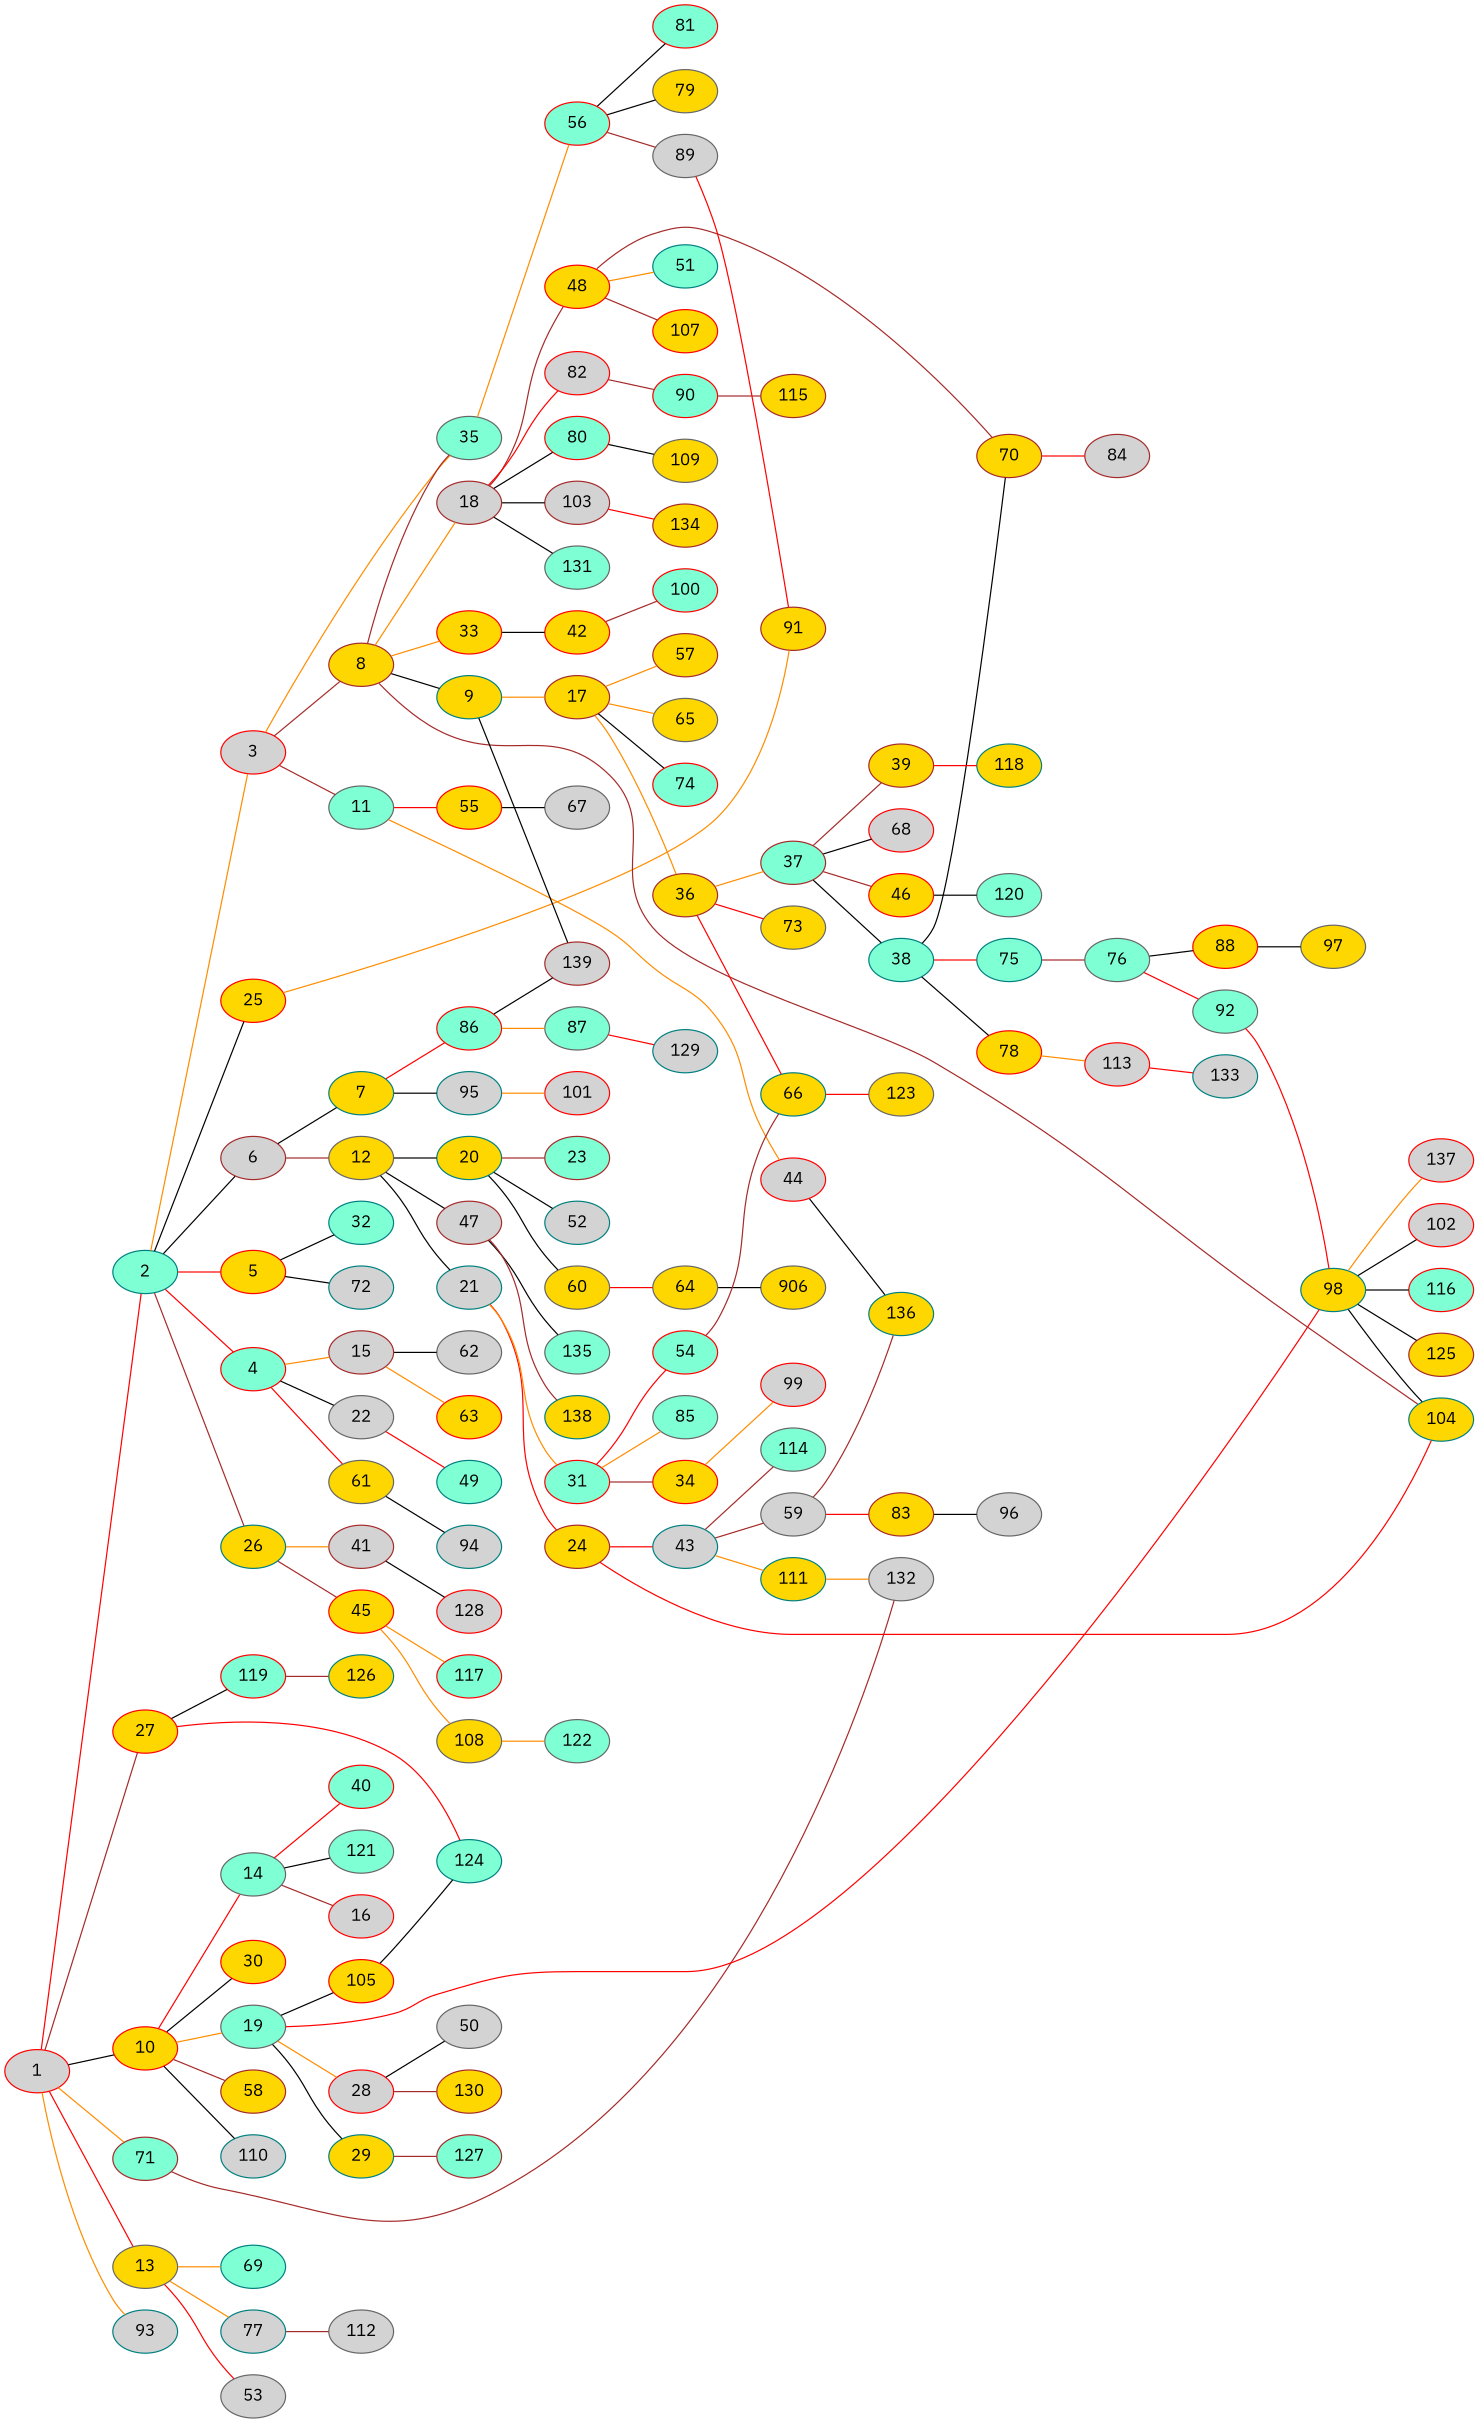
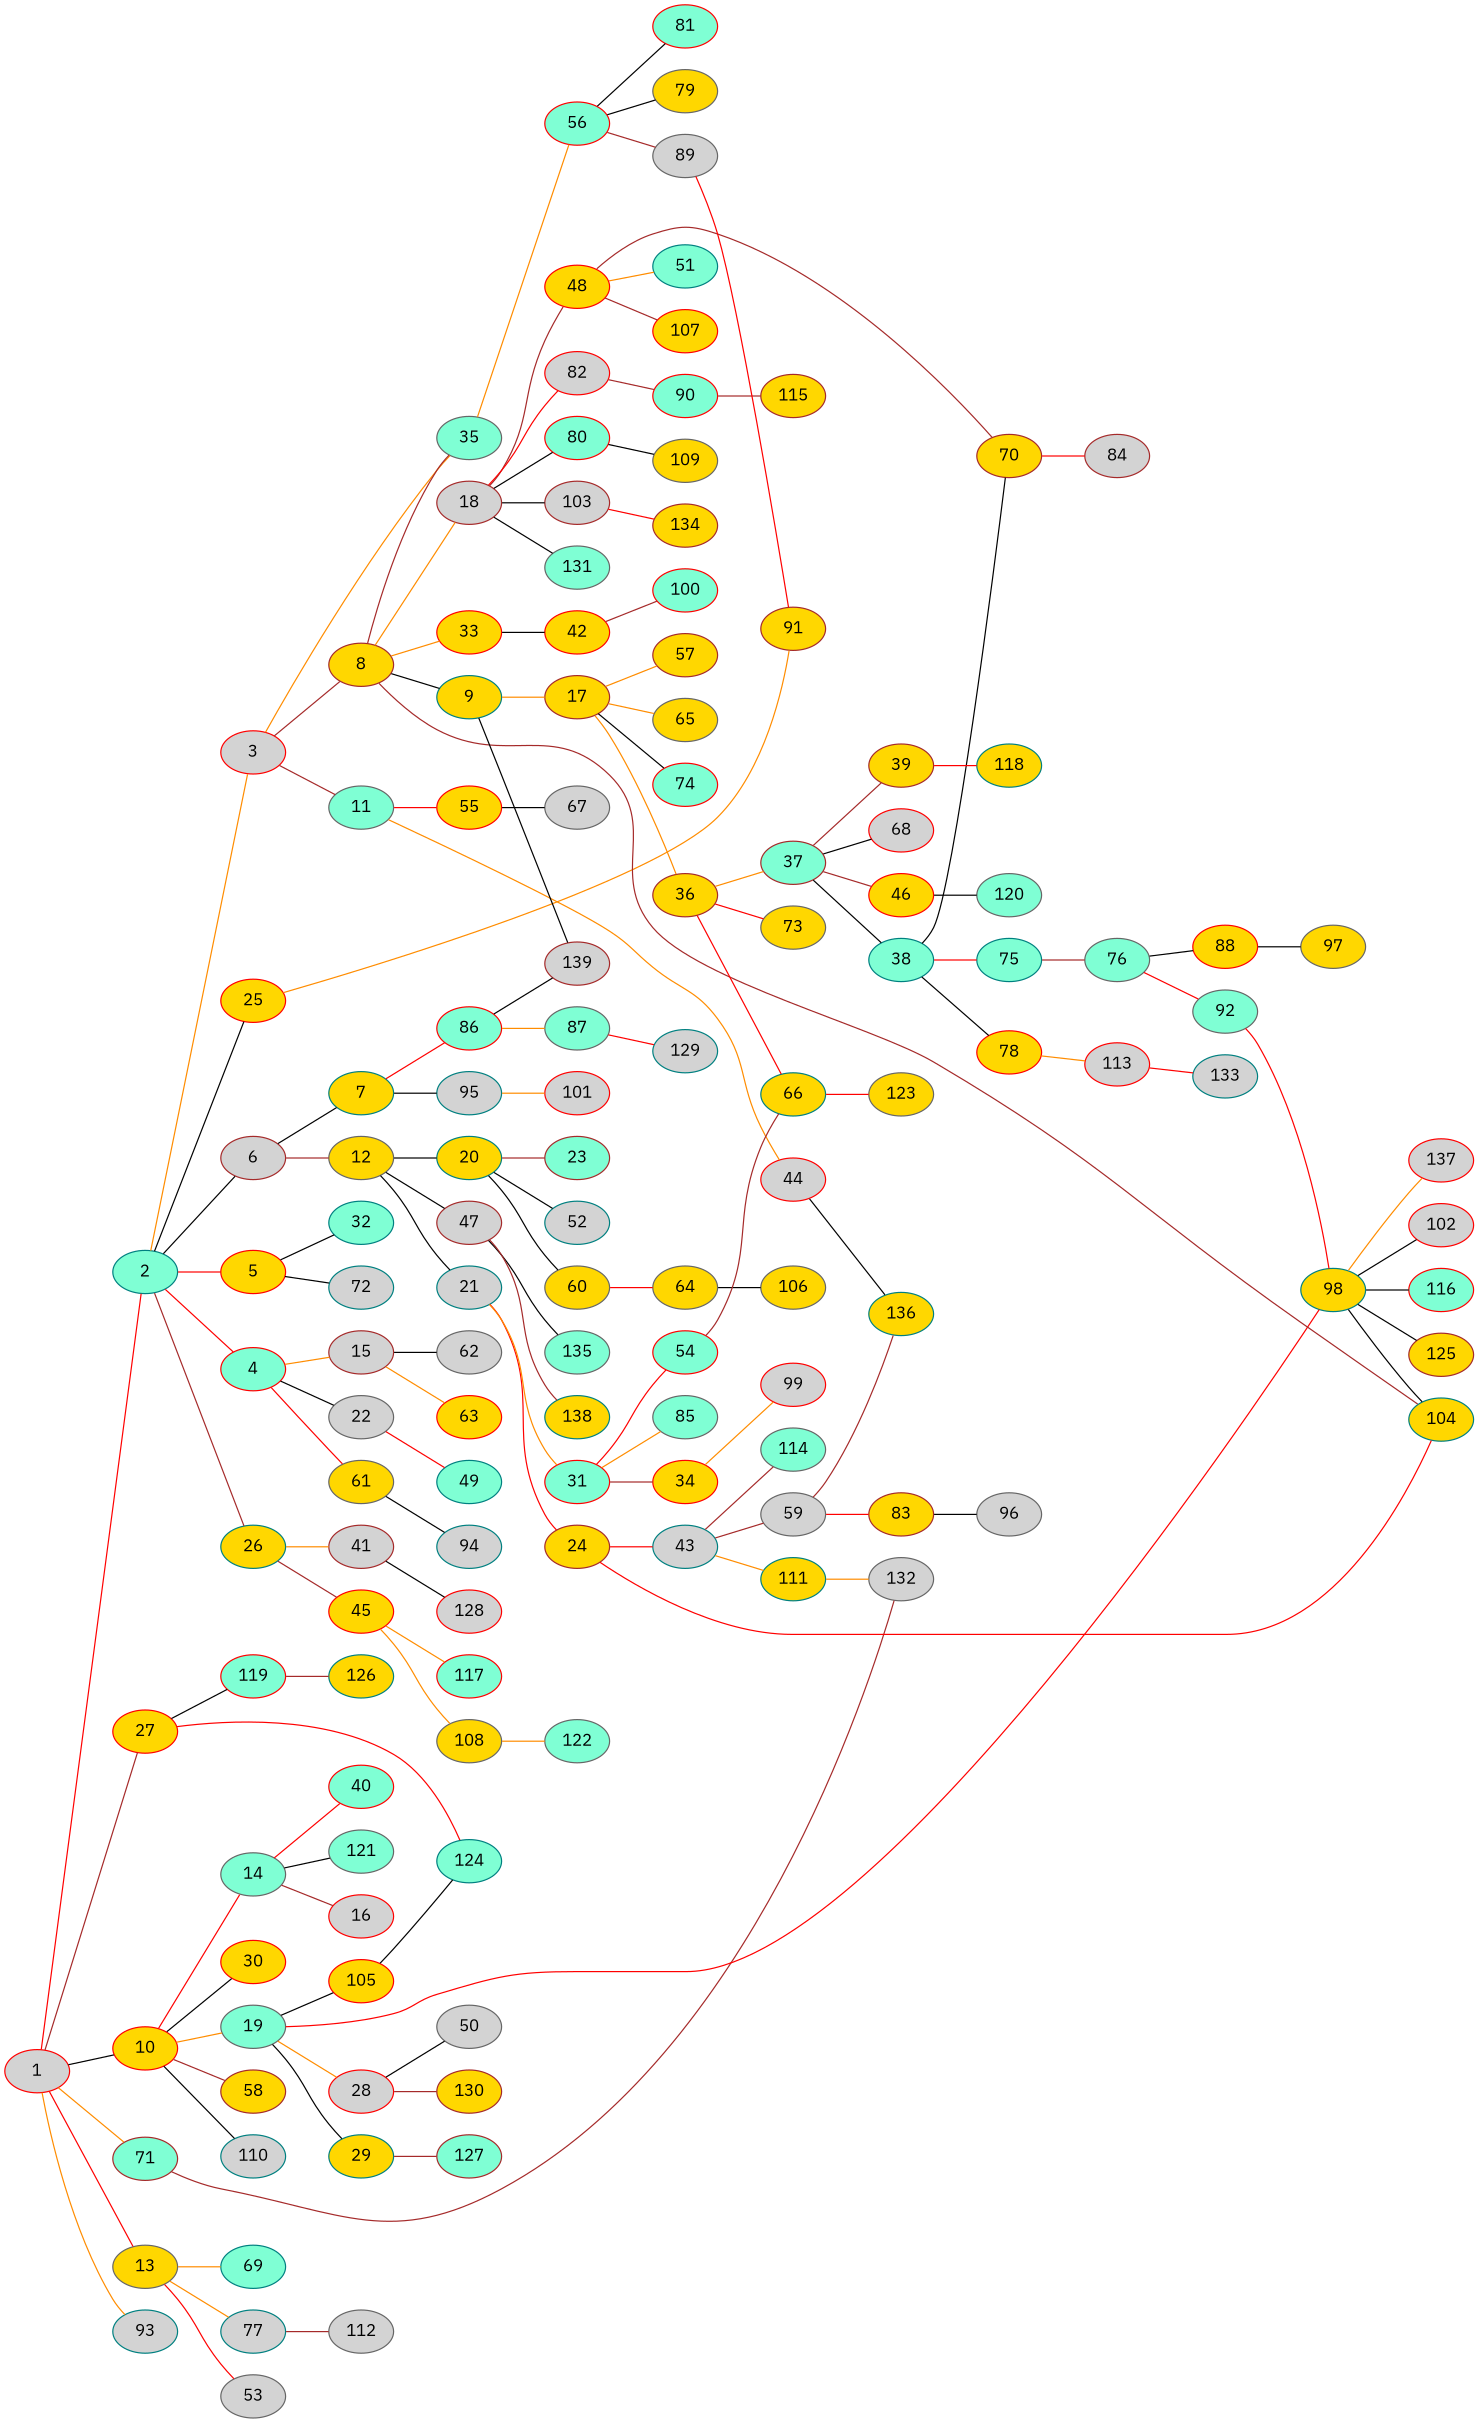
(793, 1288) -> (793, 1288)
